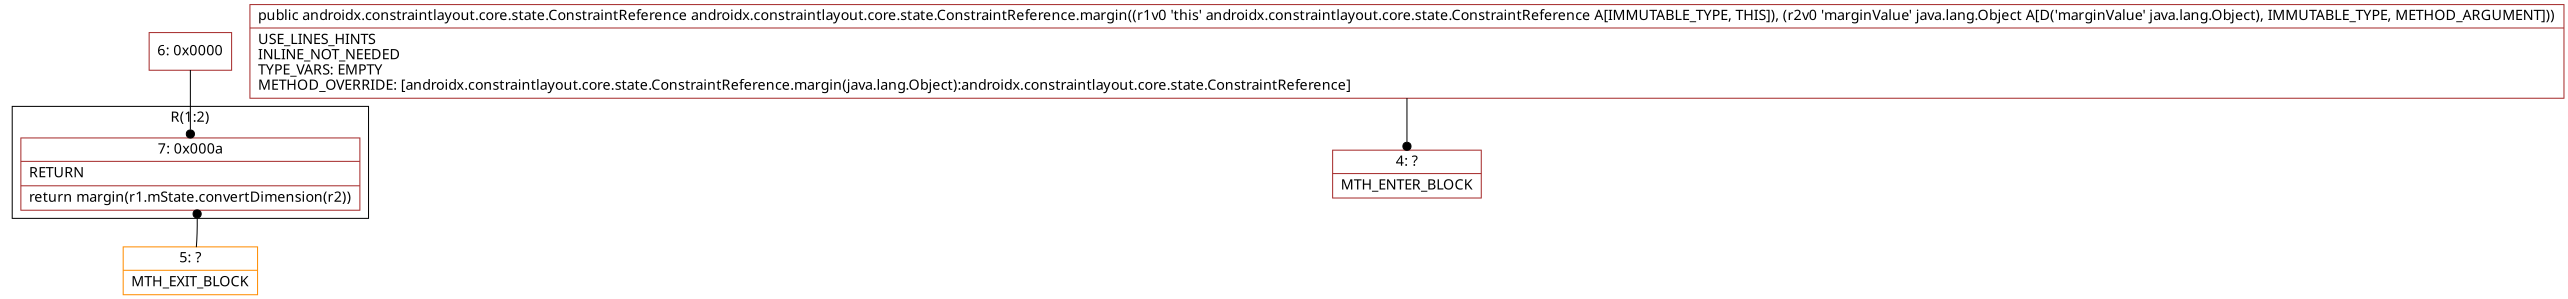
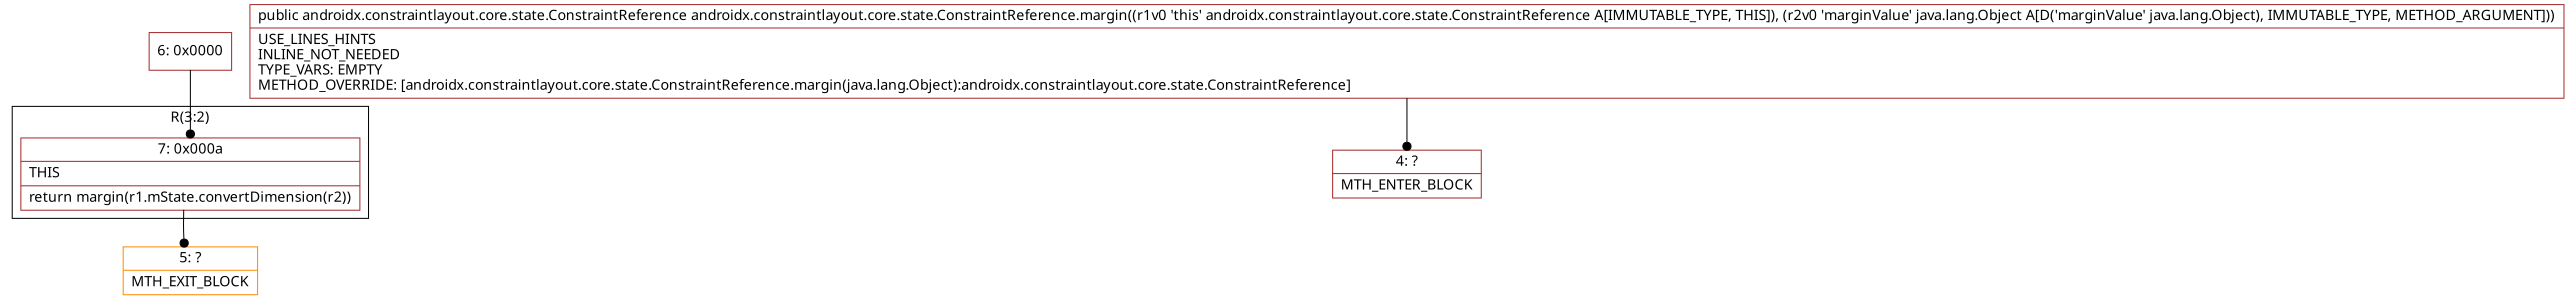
(190, 118) -> (190, 118)
(57, 173) -> (45, 173)
(197, 233) -> (184, 225)
